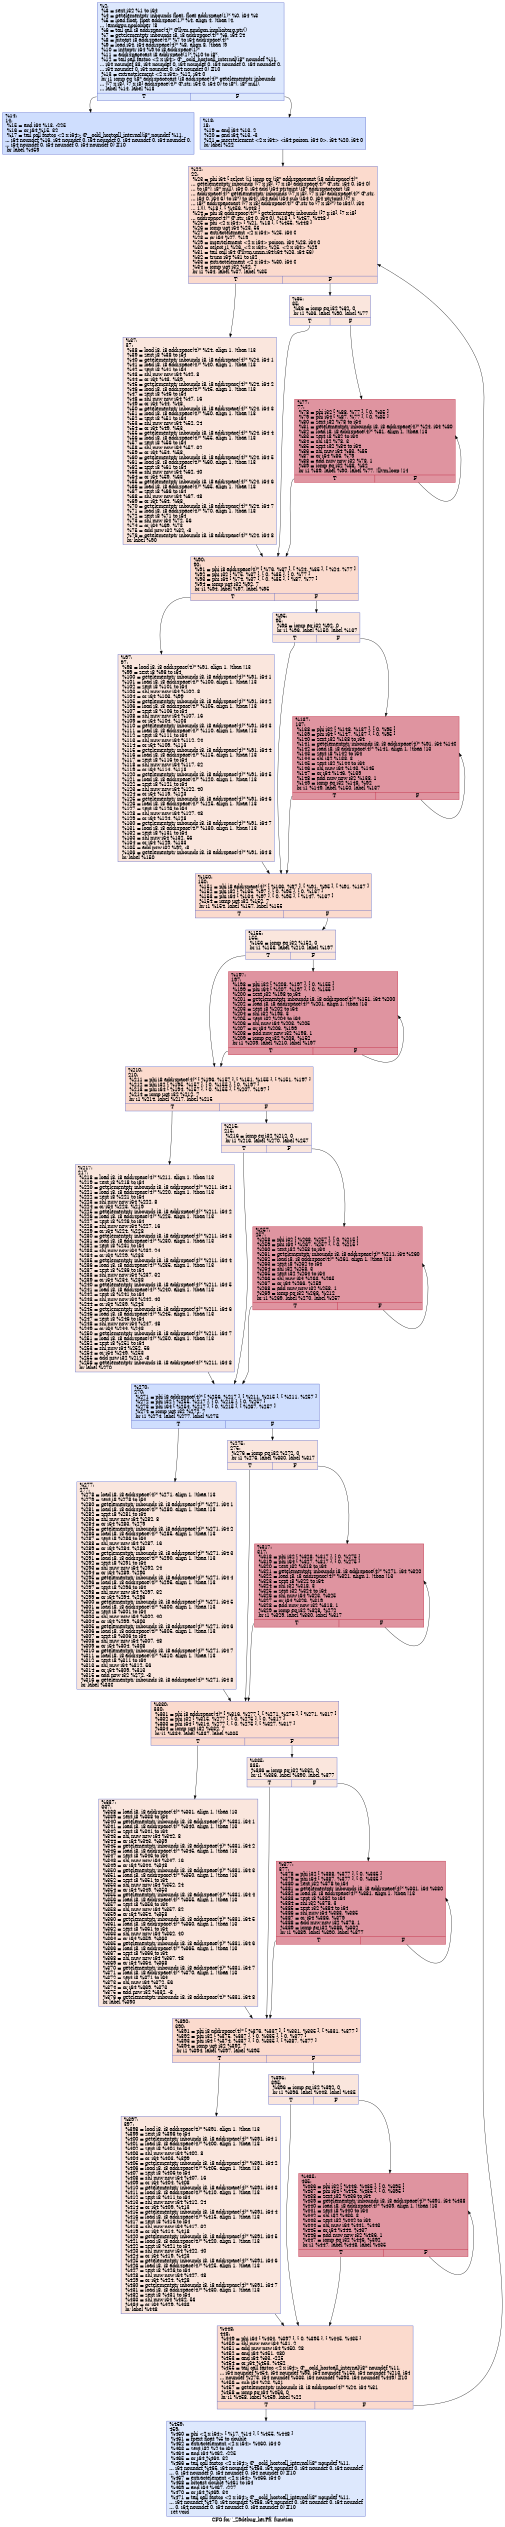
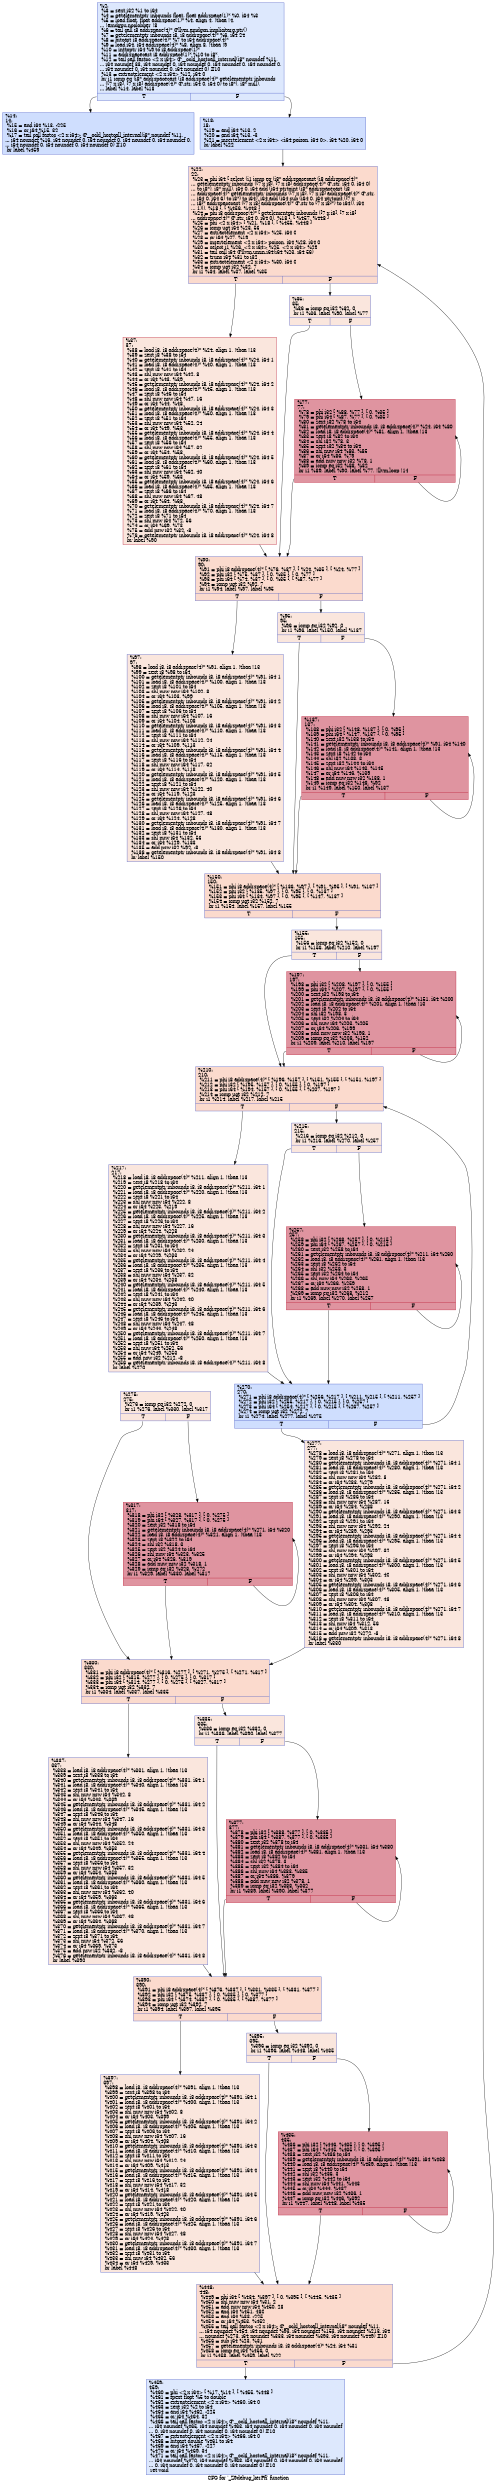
(200, 441) -> (200, 441)
(273, 1433) -> (472, 1256)
